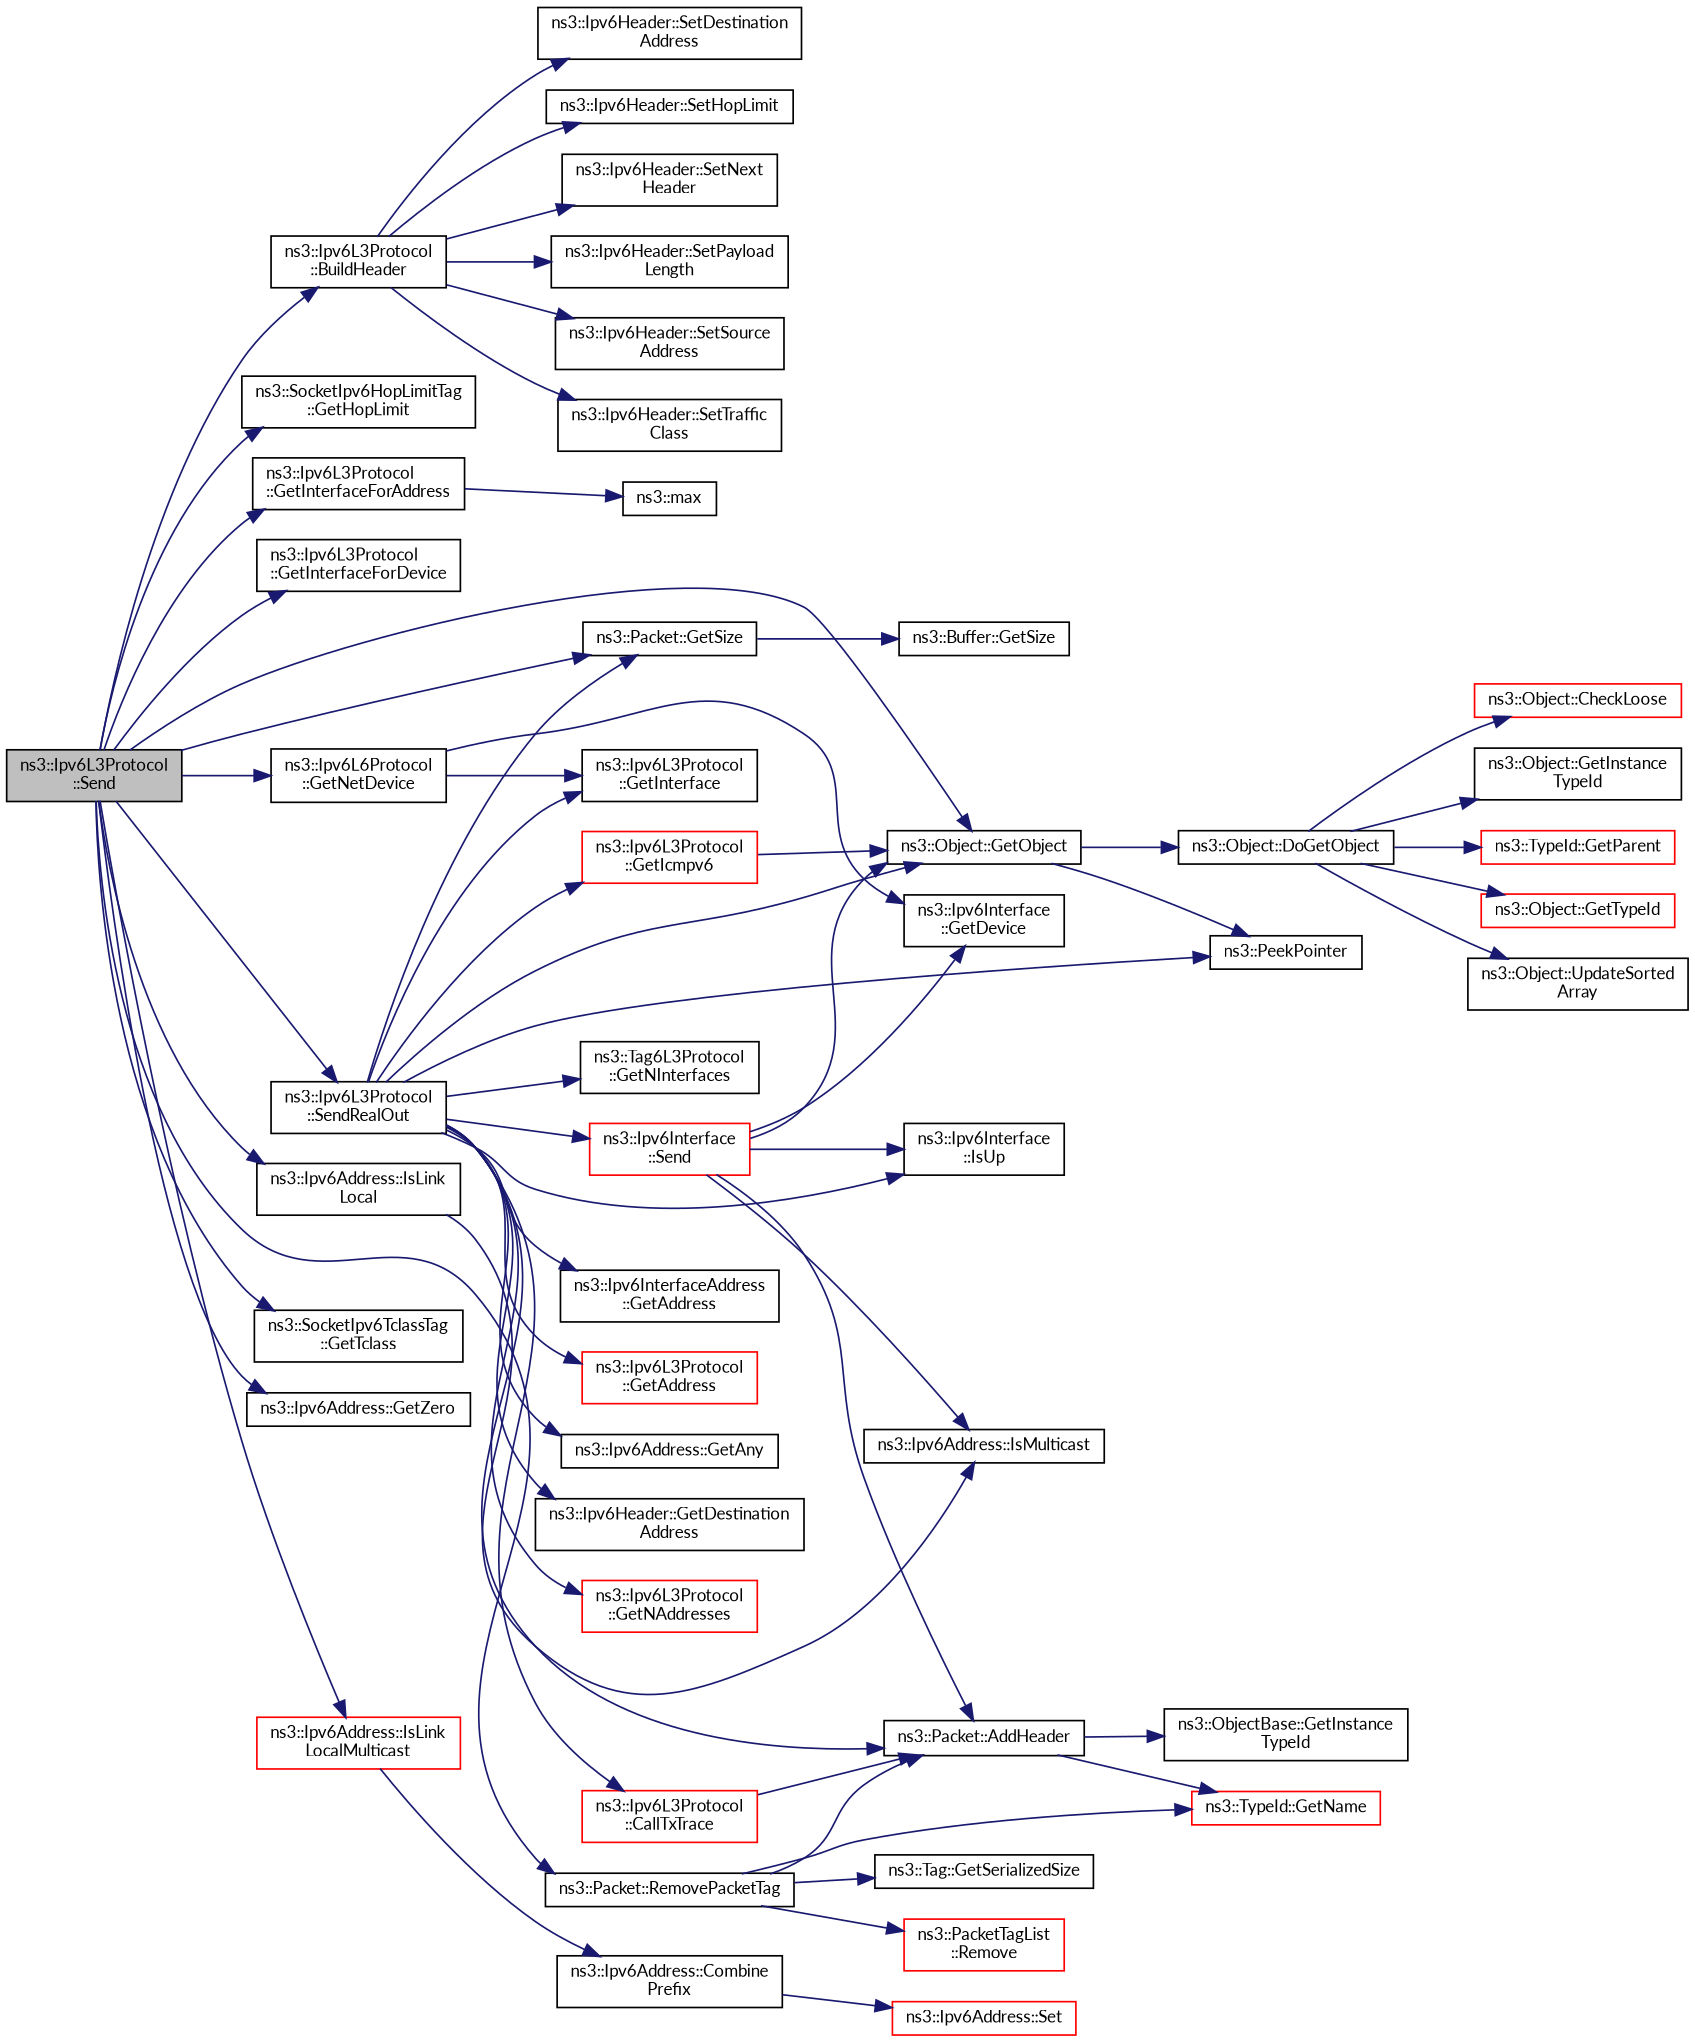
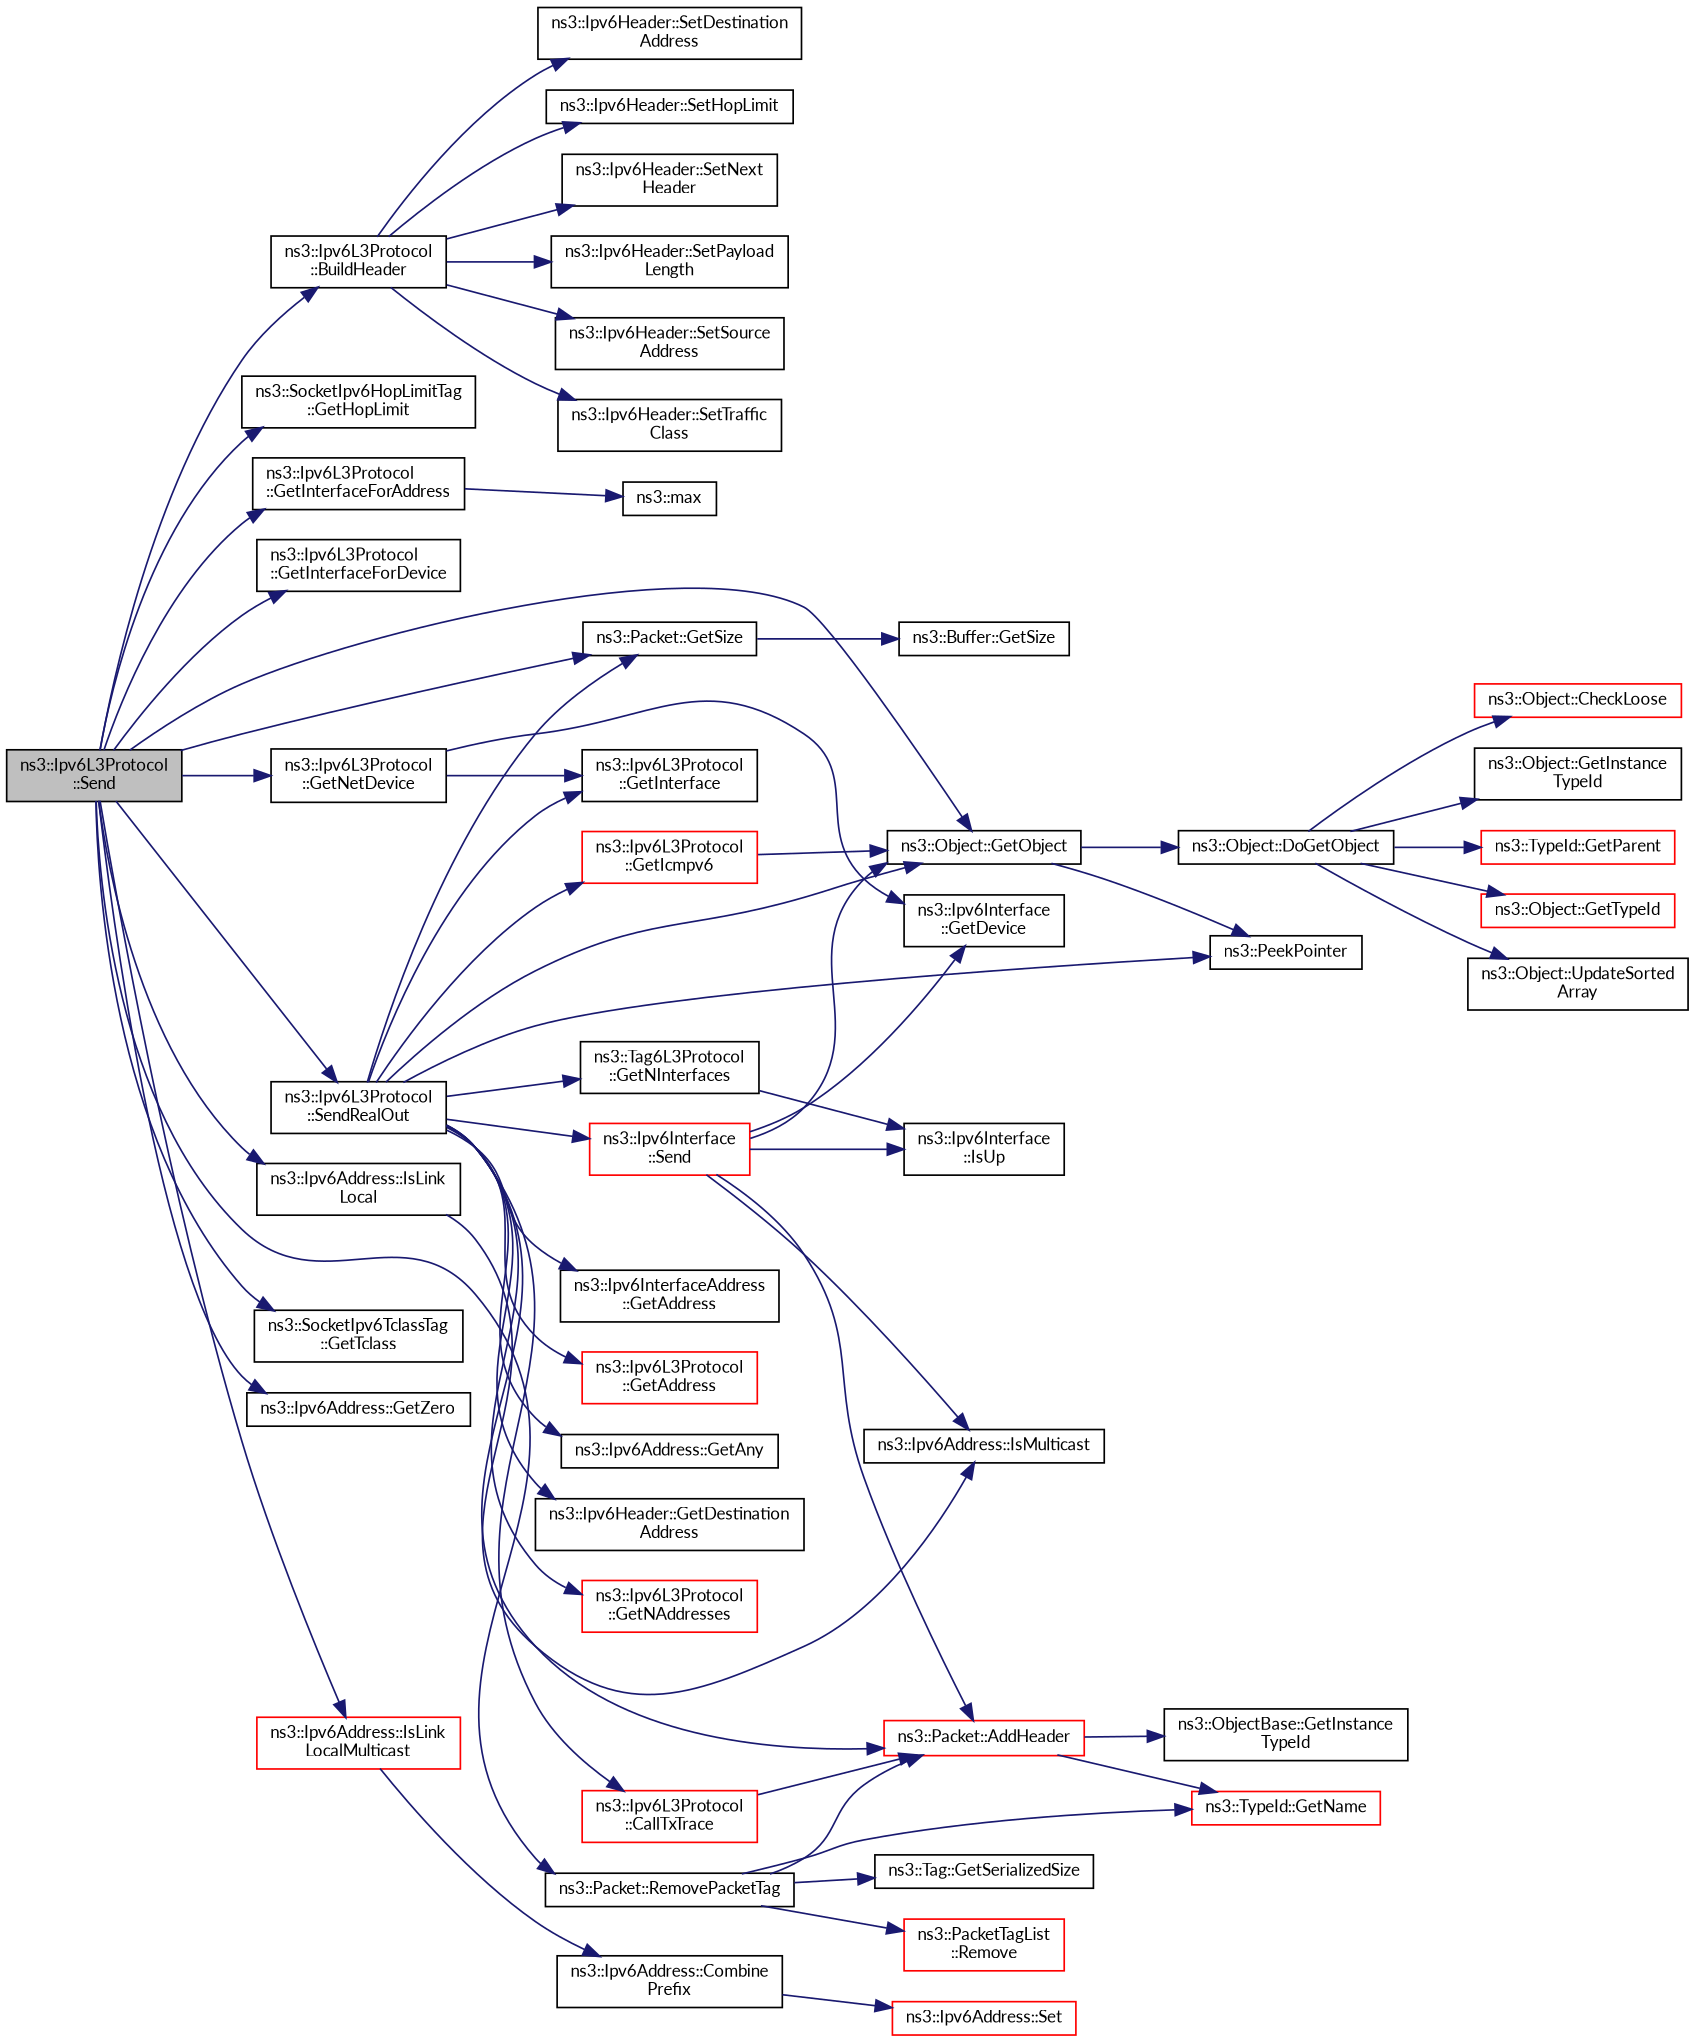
(359, 776) -> (359, 776)
(656, 1208) -> (824, 1108)
(984, 1738) -> (984, 1738)
